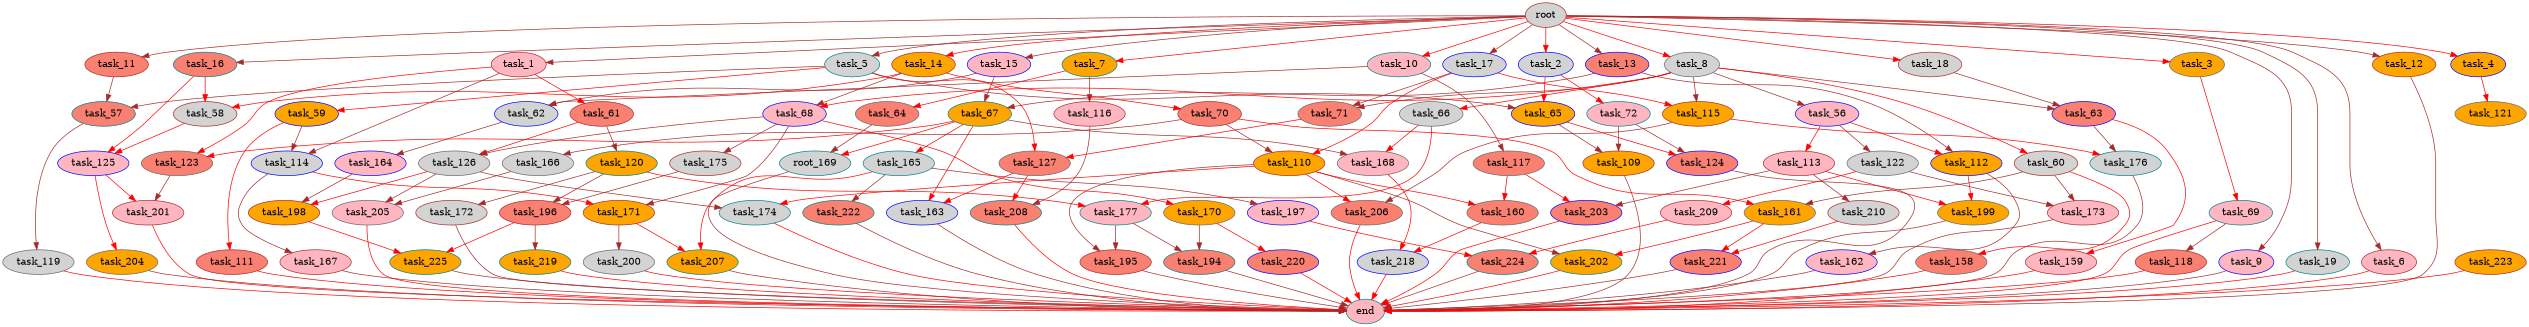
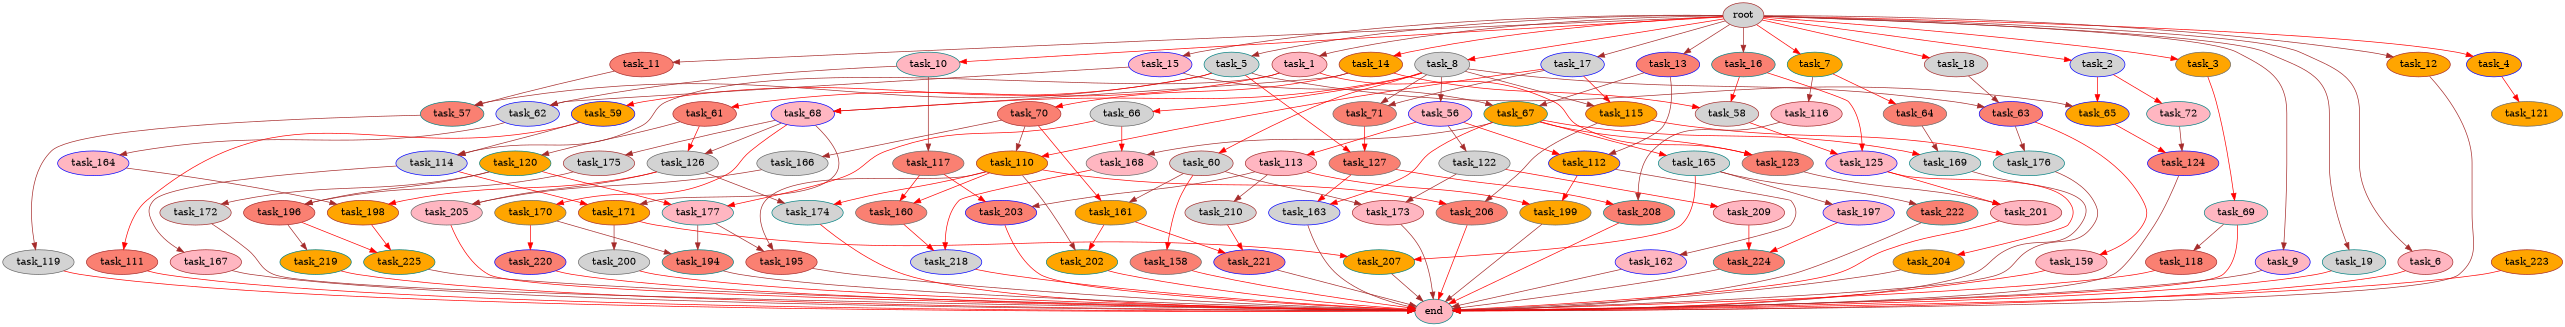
(815, 163) -> (1945, 163)
(1619, 163) -> none
